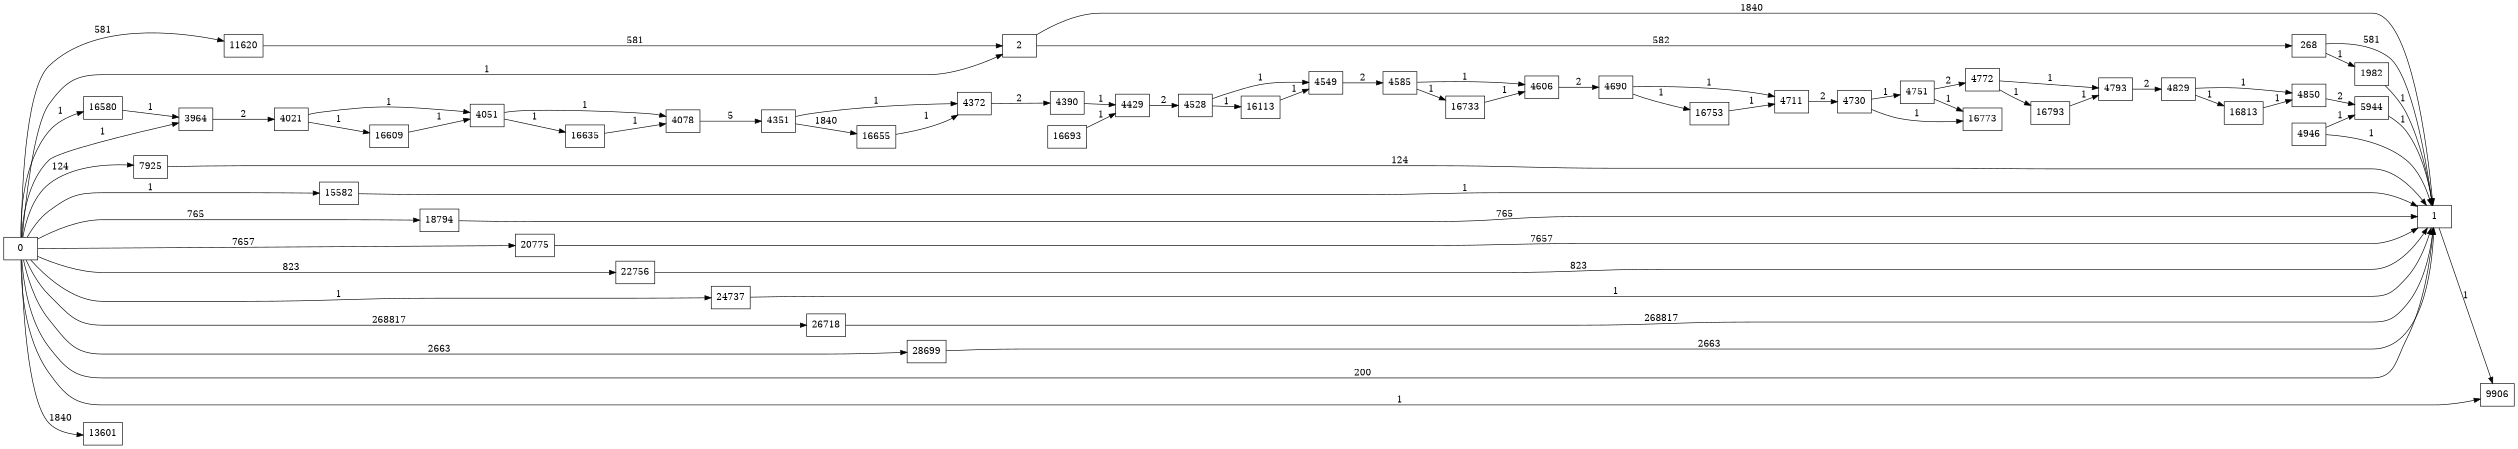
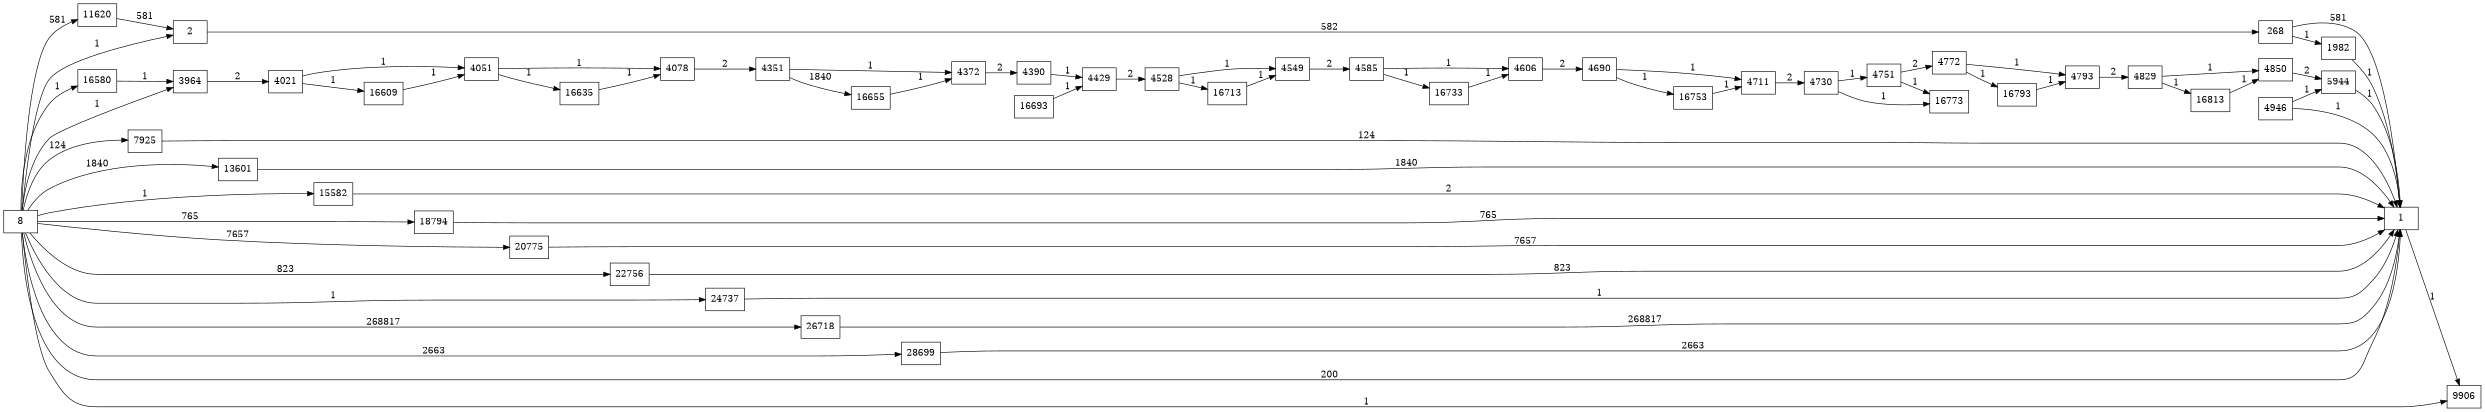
(1804, 13) -> (1330, 169)
(1261, 107) -> (1227, 94)
(731, 116) -> (725, 64)
(1465, 189) -> (1449, 189)
(21, 249) -> (21, 222)
